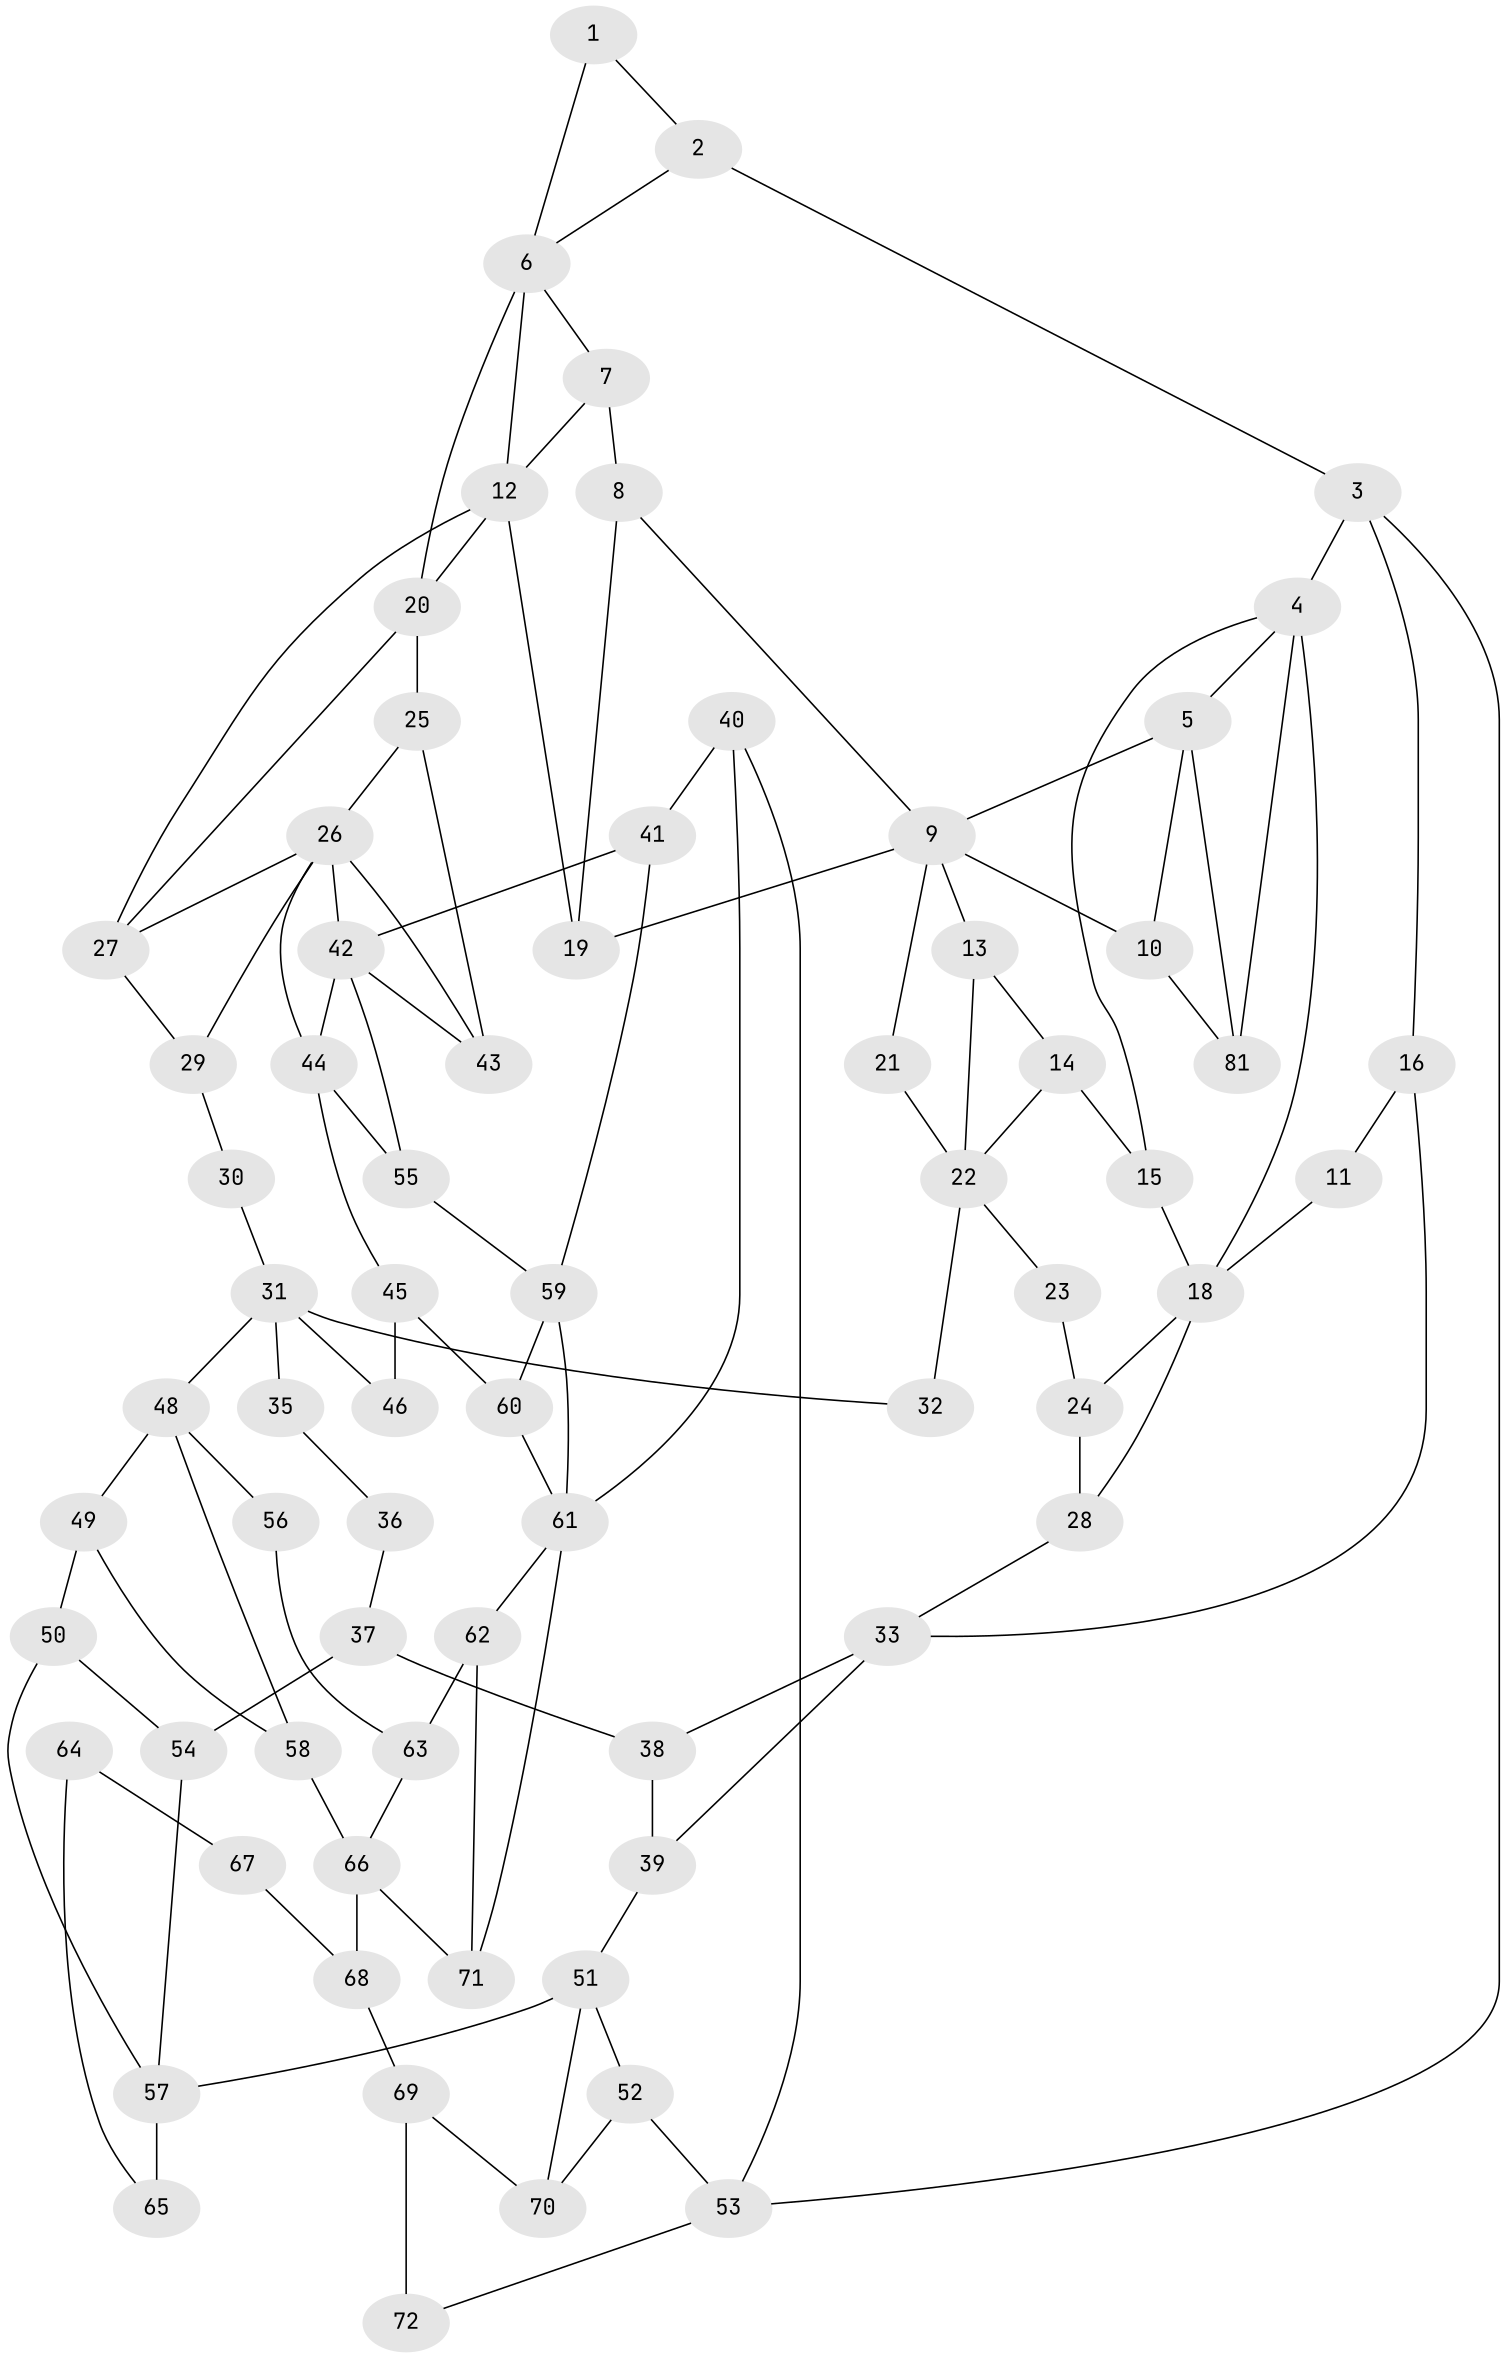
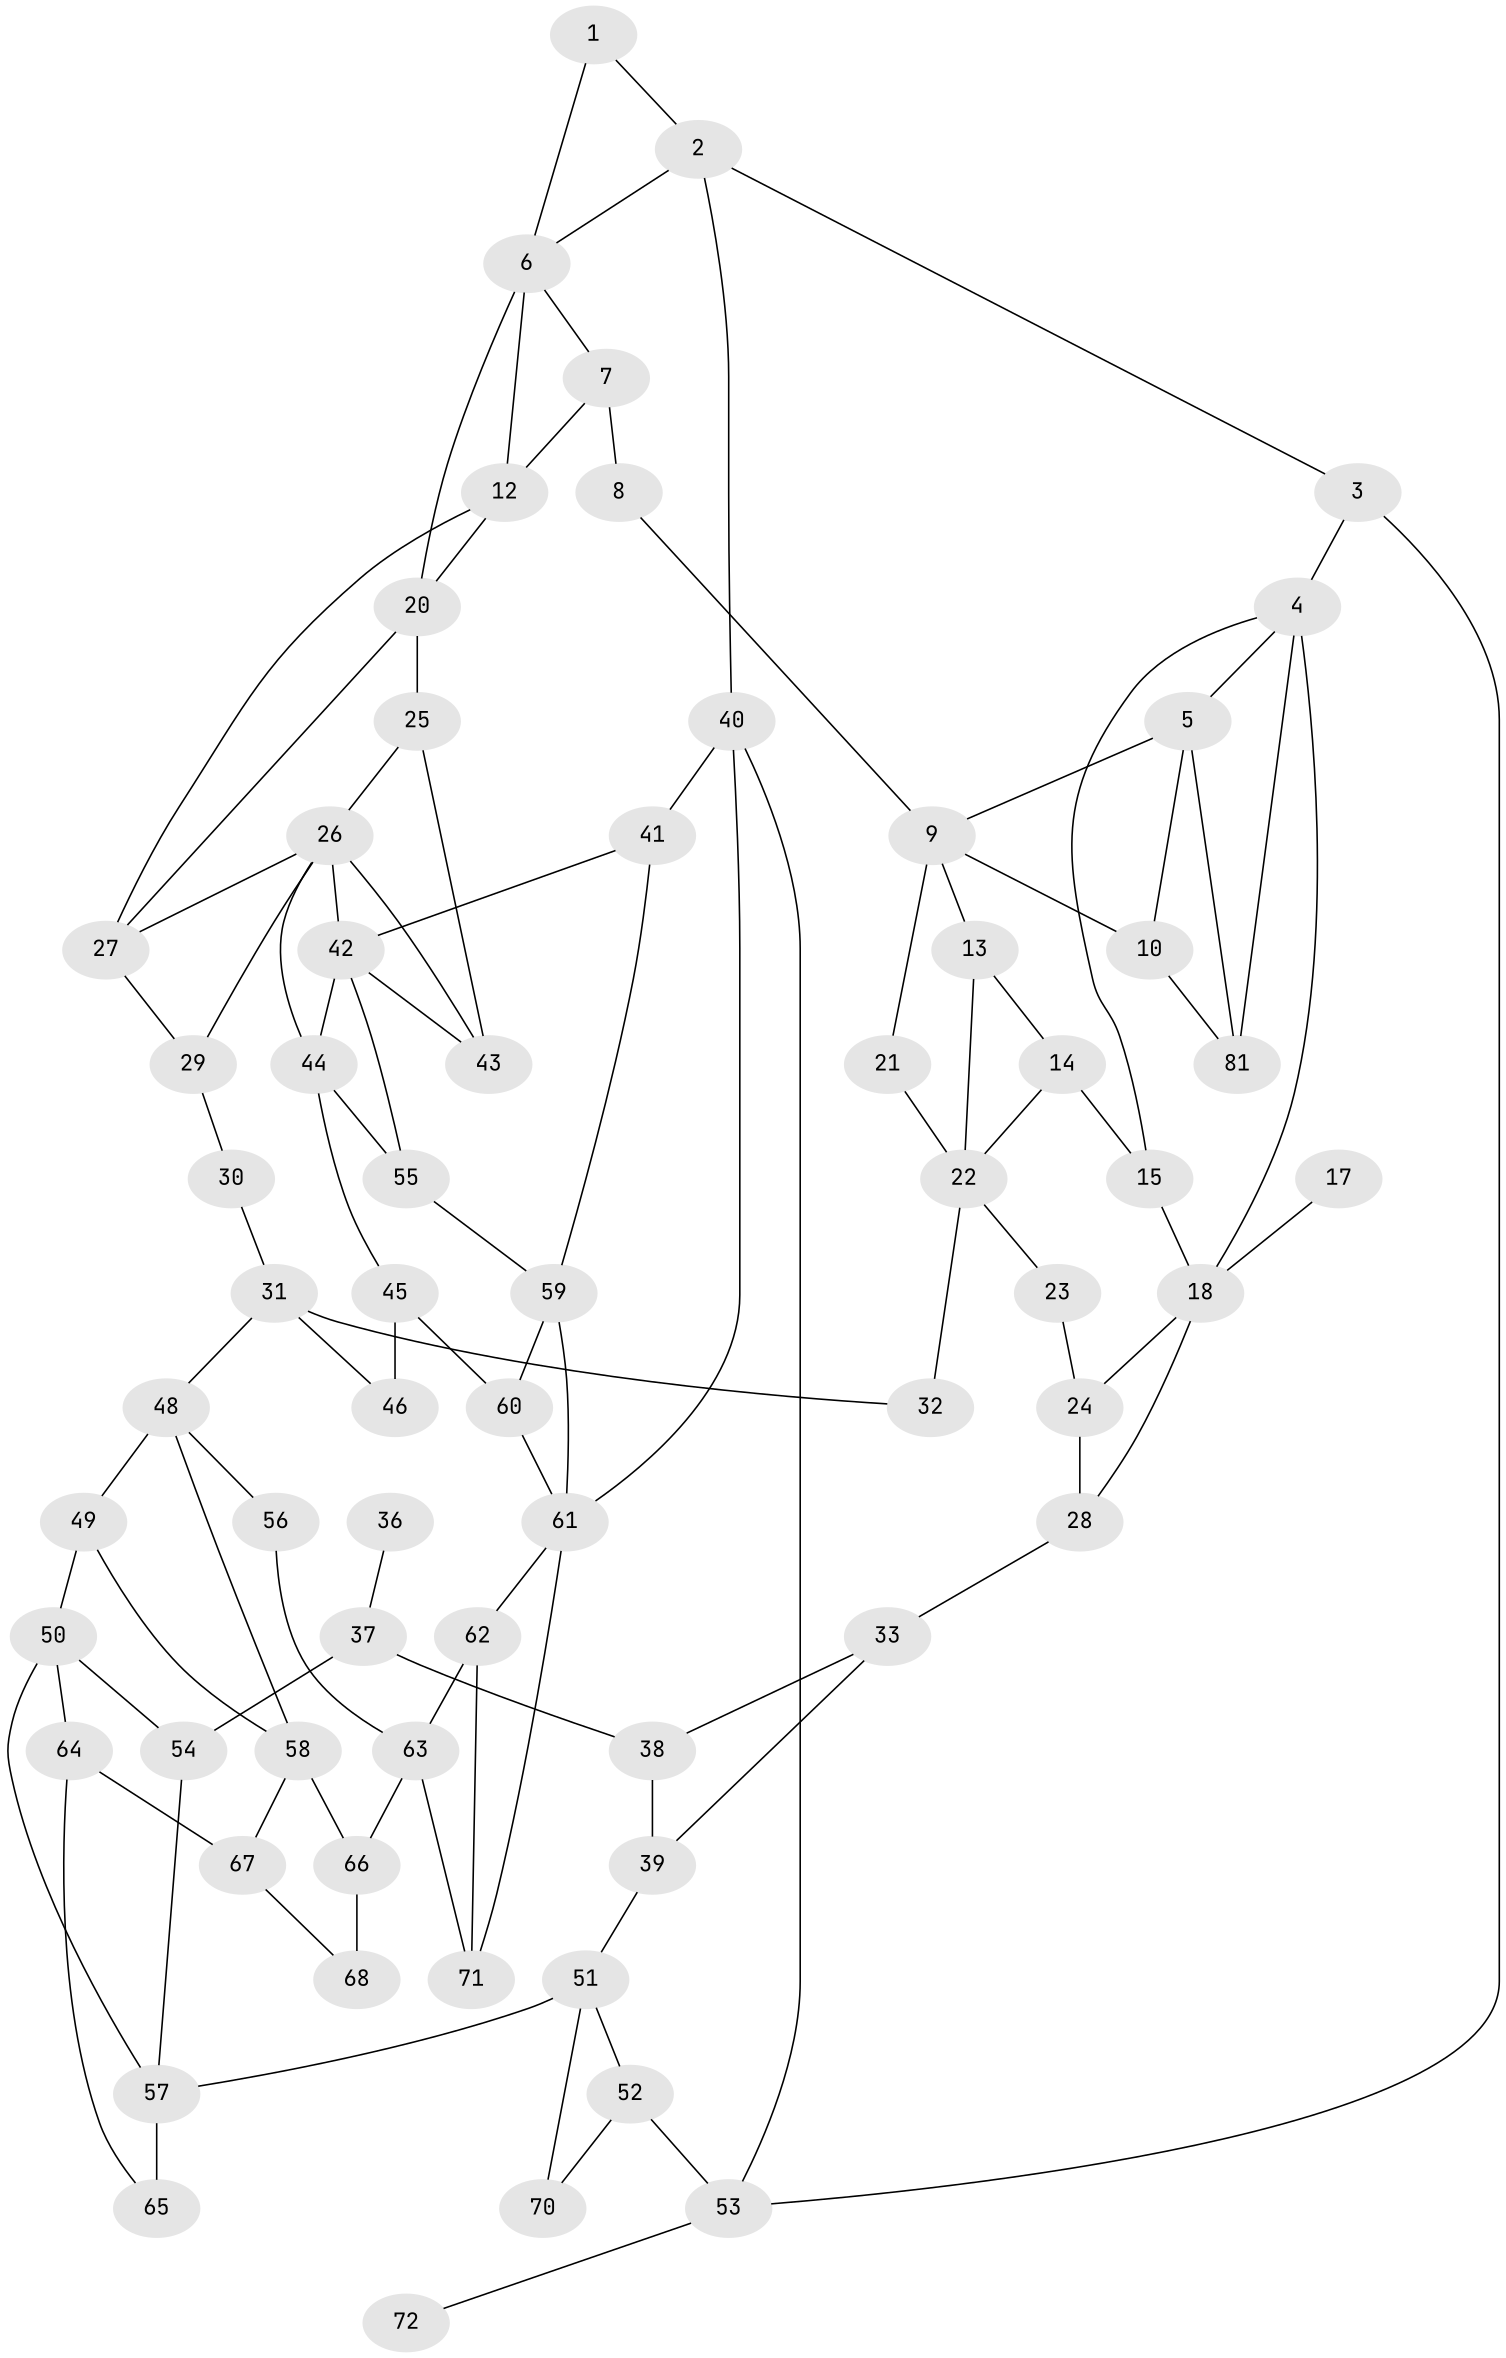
none -> (729, 434)
(576, 950) -> none
(1412, 1065) -> none
(1339, 1179) -> (1339, 1179)
(281, 1408) -> none
none -> (61, 1693)
none -> (270, 1808)
(414, 1922) -> (443, 1865)
(406, 2094) -> none
